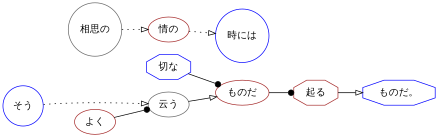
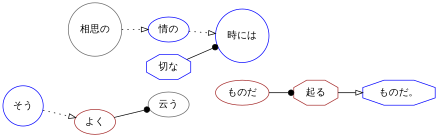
(169, 30) -> (169, 30)
(202, 79) -> (200, 54)
(199, 100) -> none
(92, 103) -> (56, 113)
